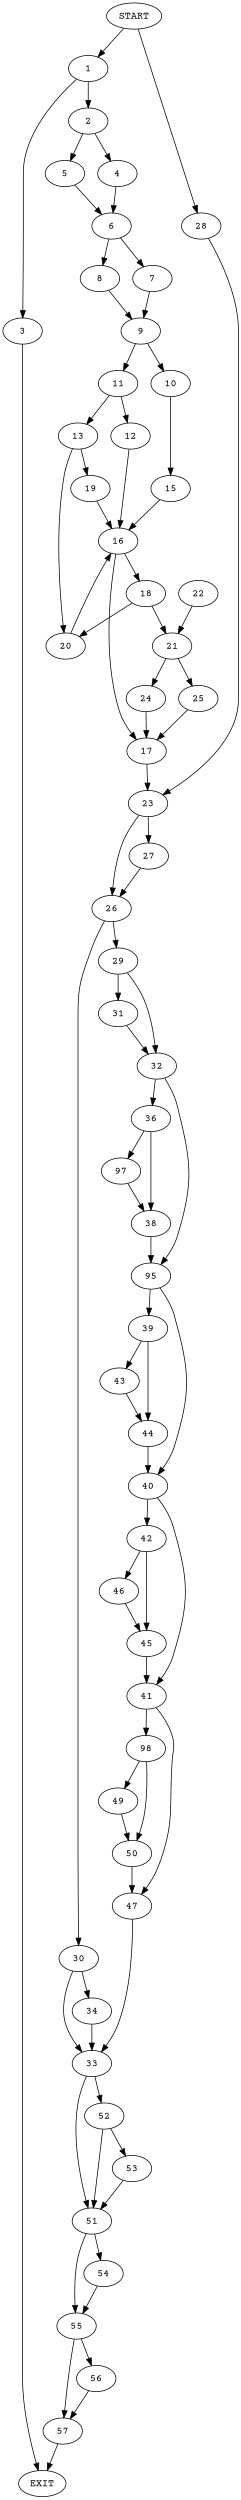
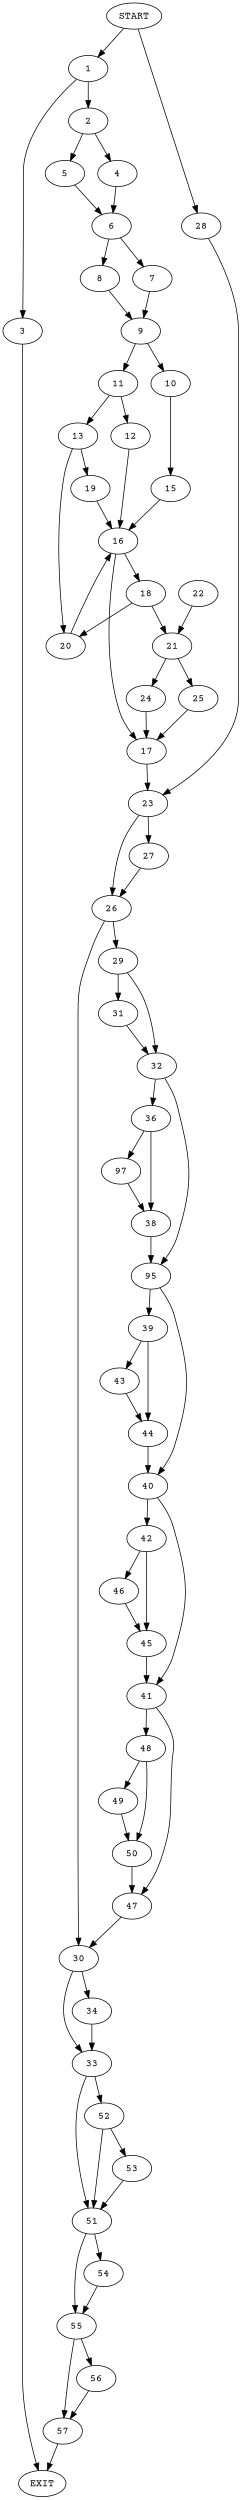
(146, 1749) -> (146, 1749)
(128, 1985) -> (108, 1930)
